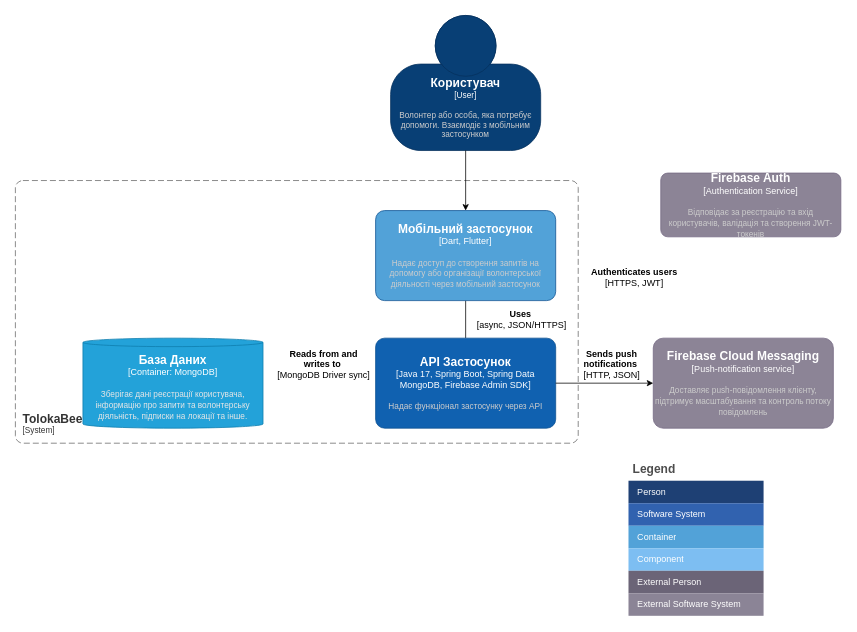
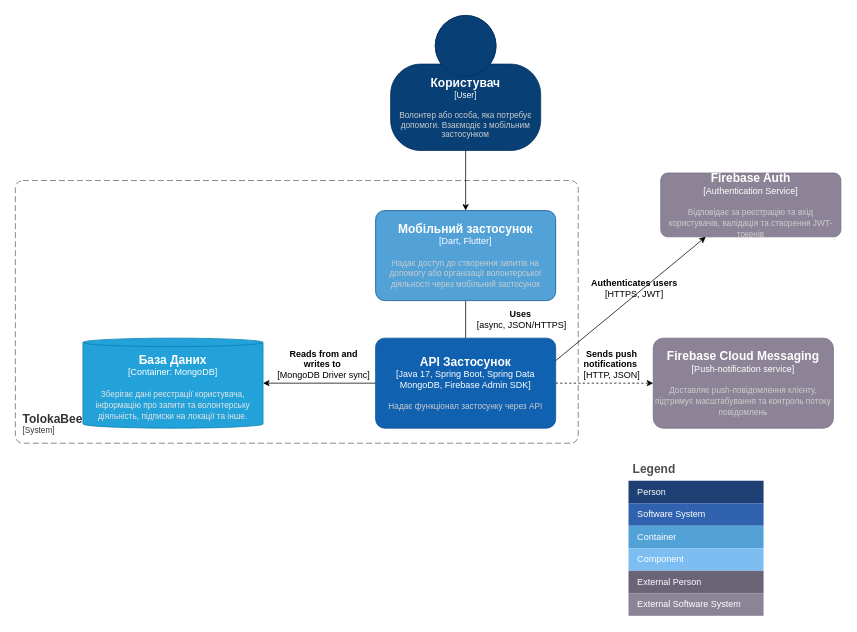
(634, 277) -> (634, 288)
none -> (629, 300)
none -> (269, 383)
(602, 383) -> (602, 383)
